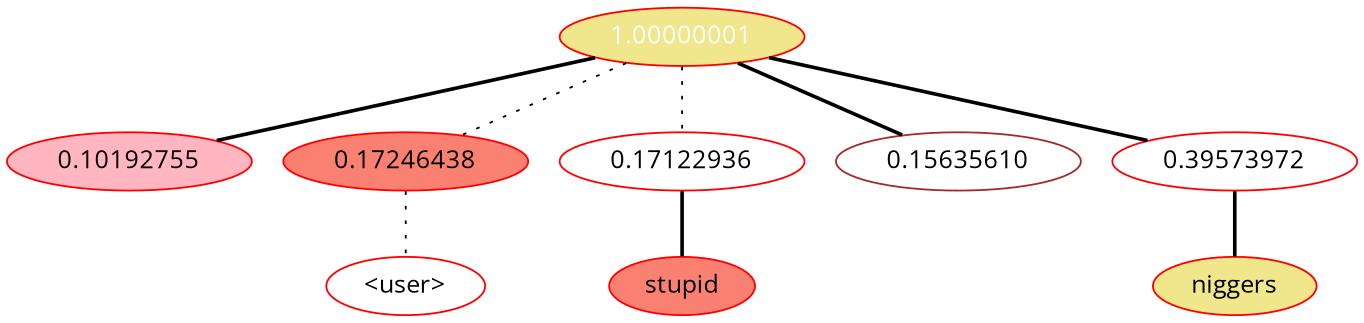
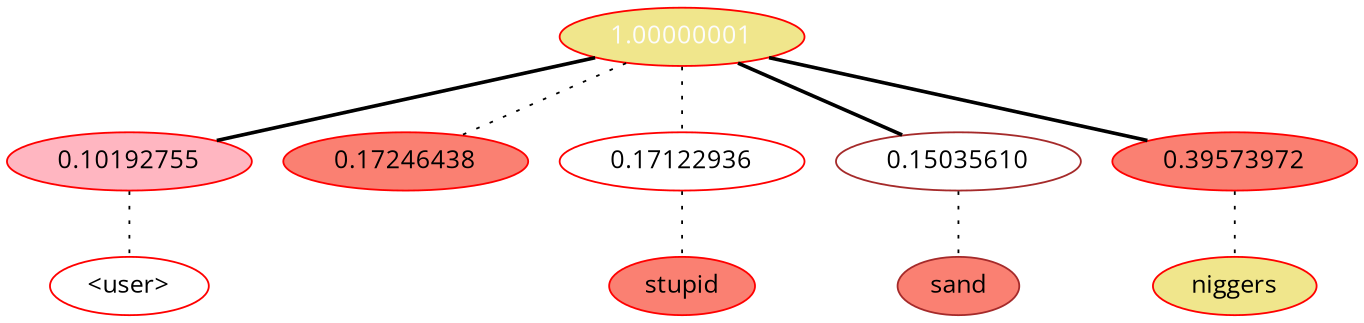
(958, 161) -> (958, 161)
(1235, 161) -> (1235, 161)
(406, 224) -> (129, 224)
(682, 224) -> (682, 224)
(1235, 224) -> (1235, 224)
none -> (958, 286)
